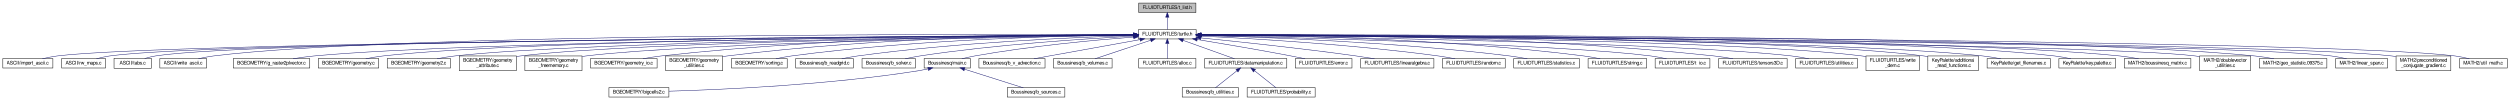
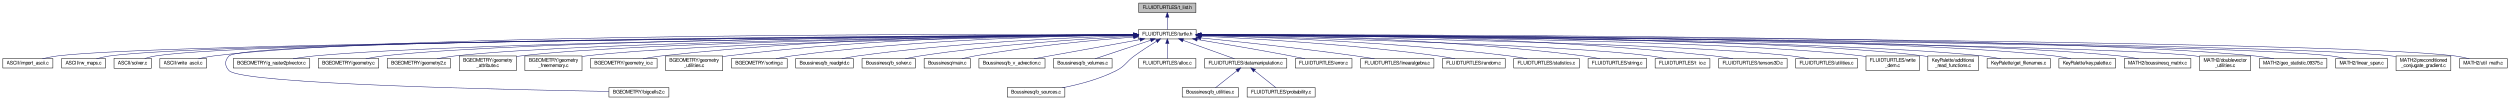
(133, 63) -> (133, 63)
(994, 79) -> (1113, 72)
(799, 84) -> (226, 62)
